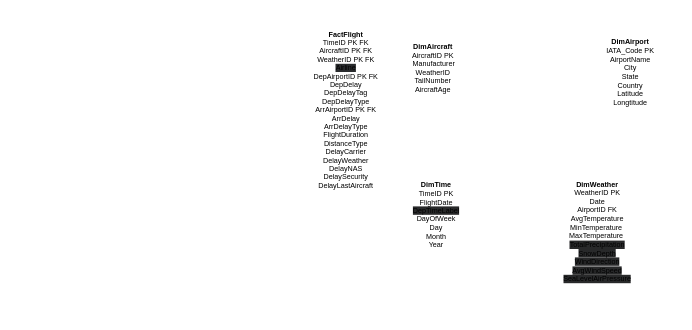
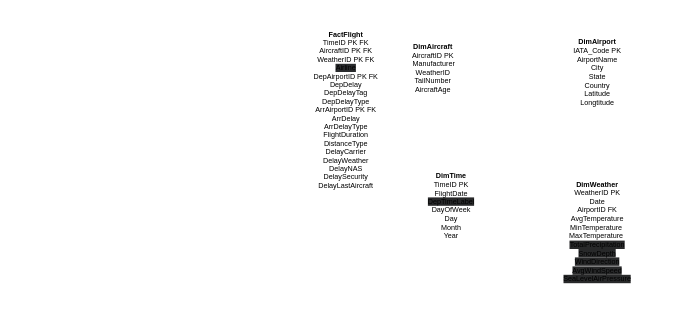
(630, 72) -> (597, 72)
(436, 215) -> (451, 206)
